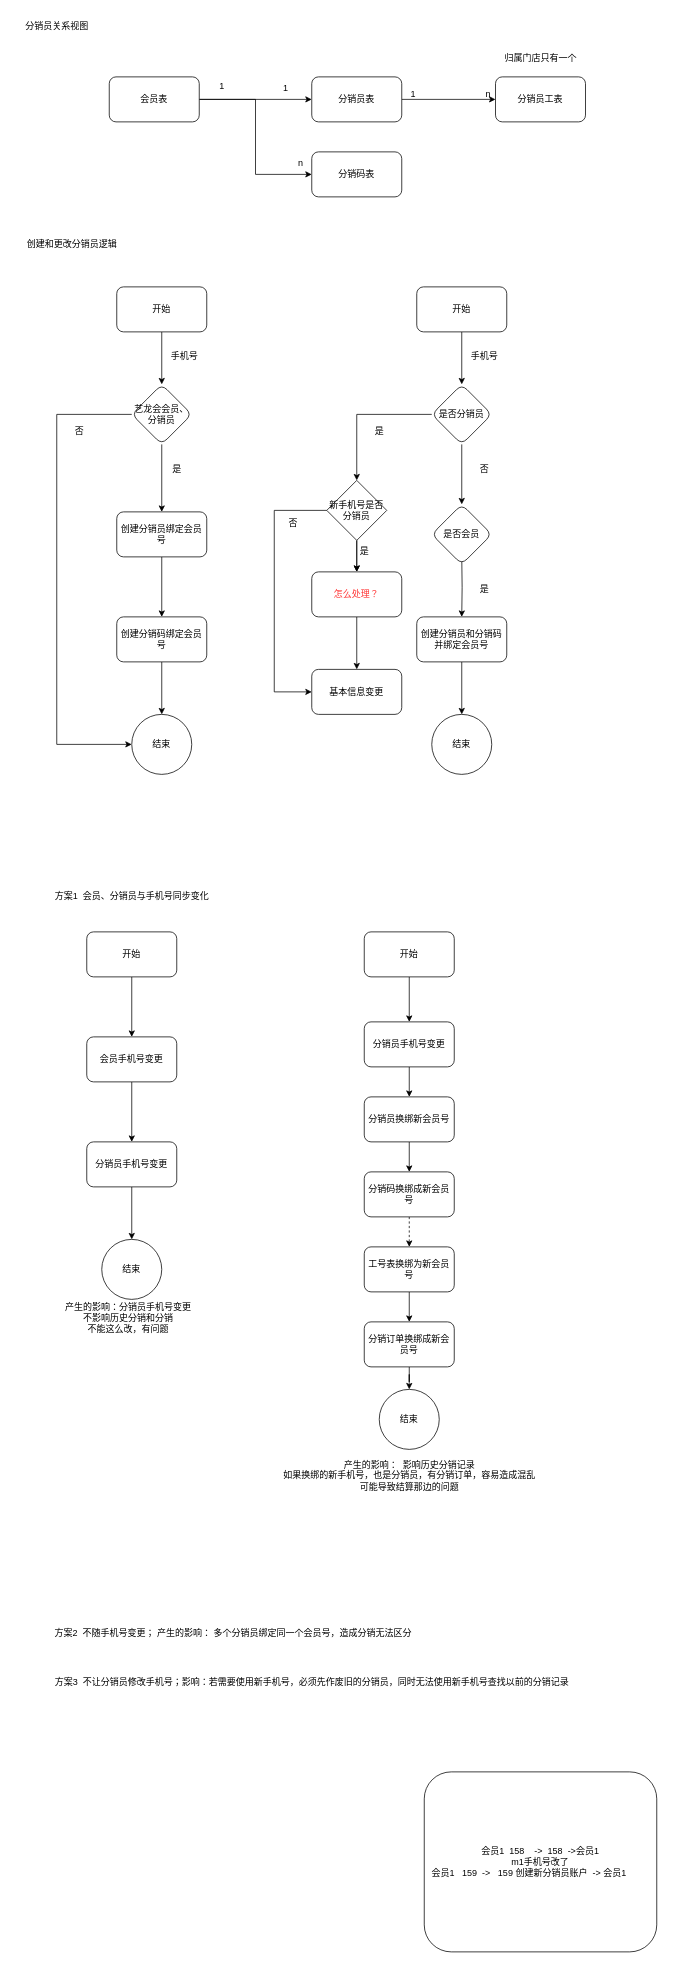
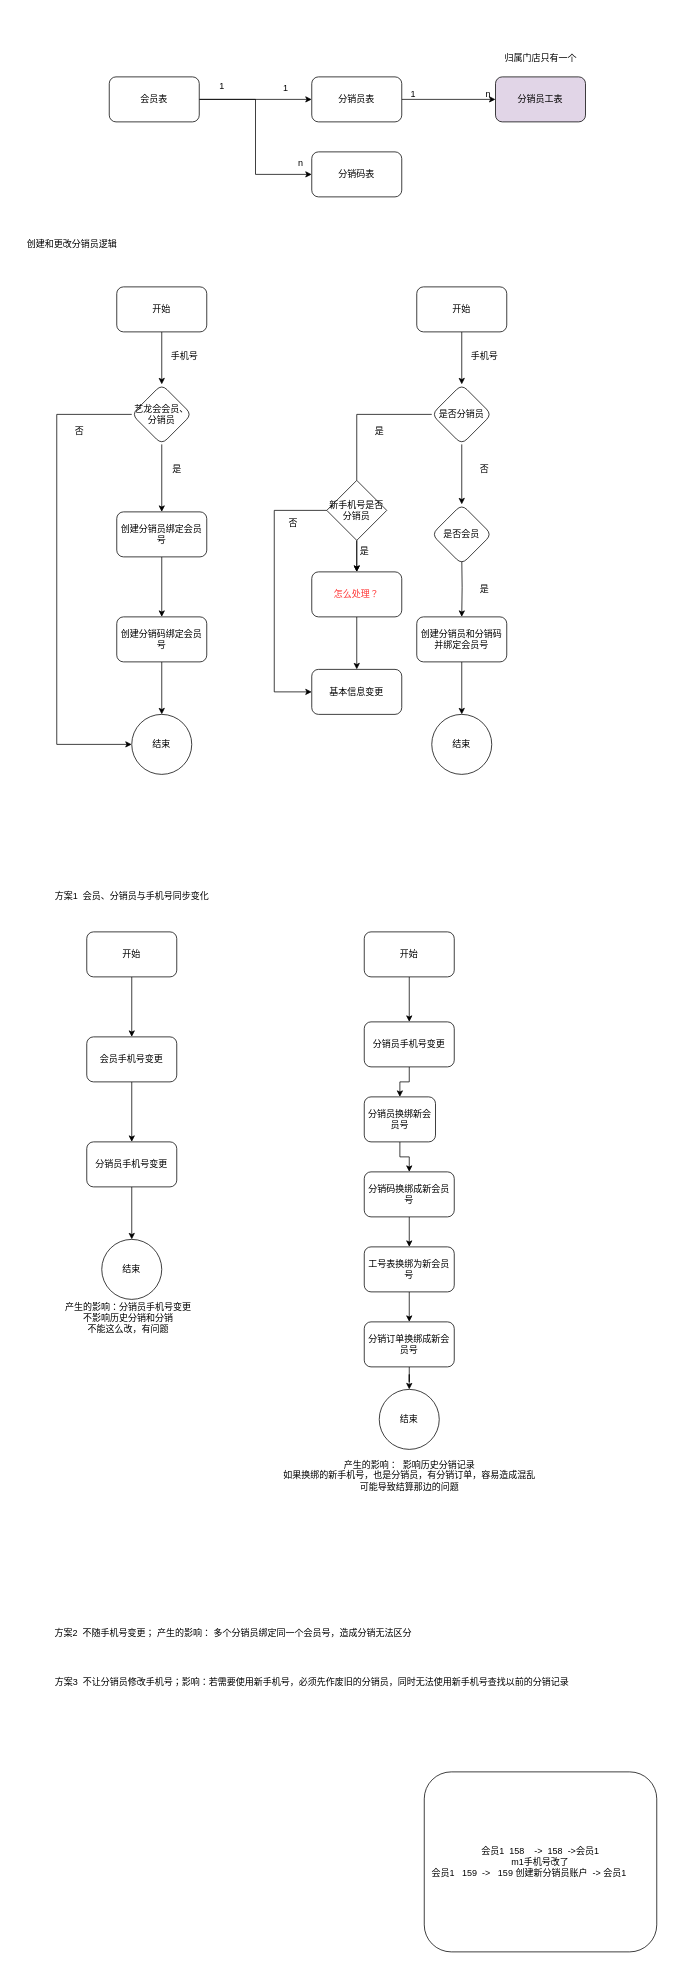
(57, 27) -> none
(540, 99) -> (540, 99)
(357, 474) -> (357, 475)
(409, 1119) -> (400, 1119)
(409, 1228) -> (409, 1228)
